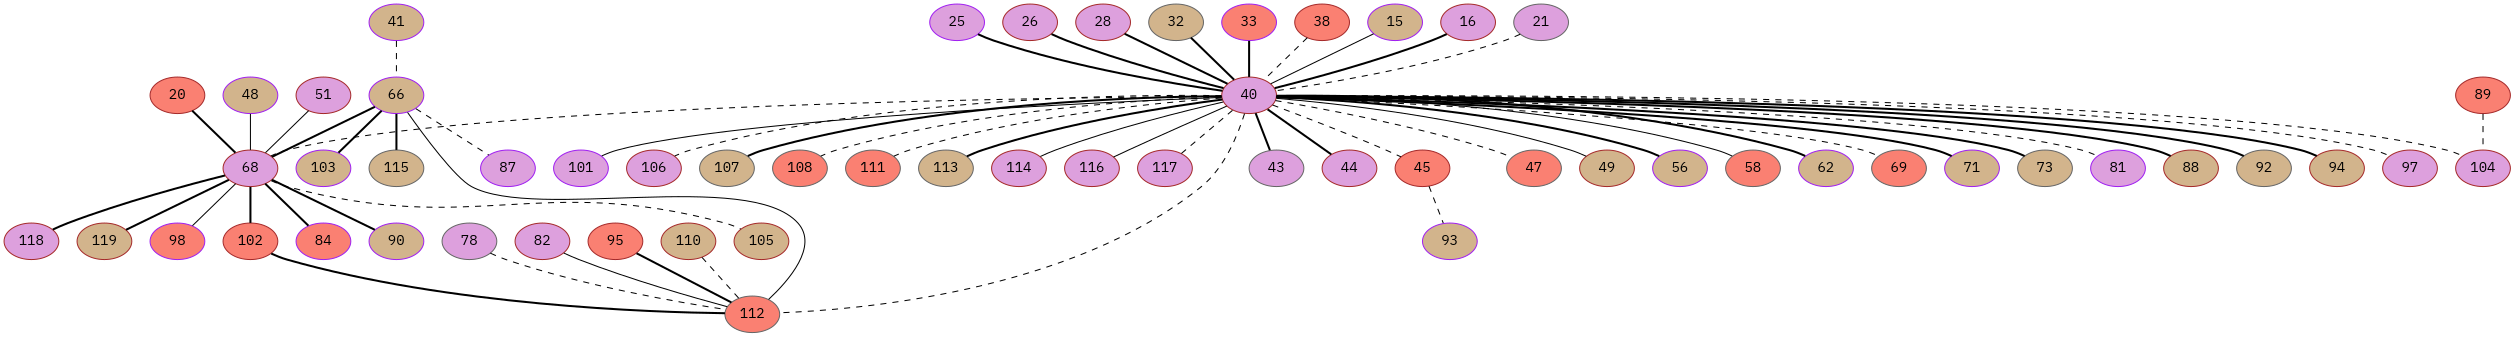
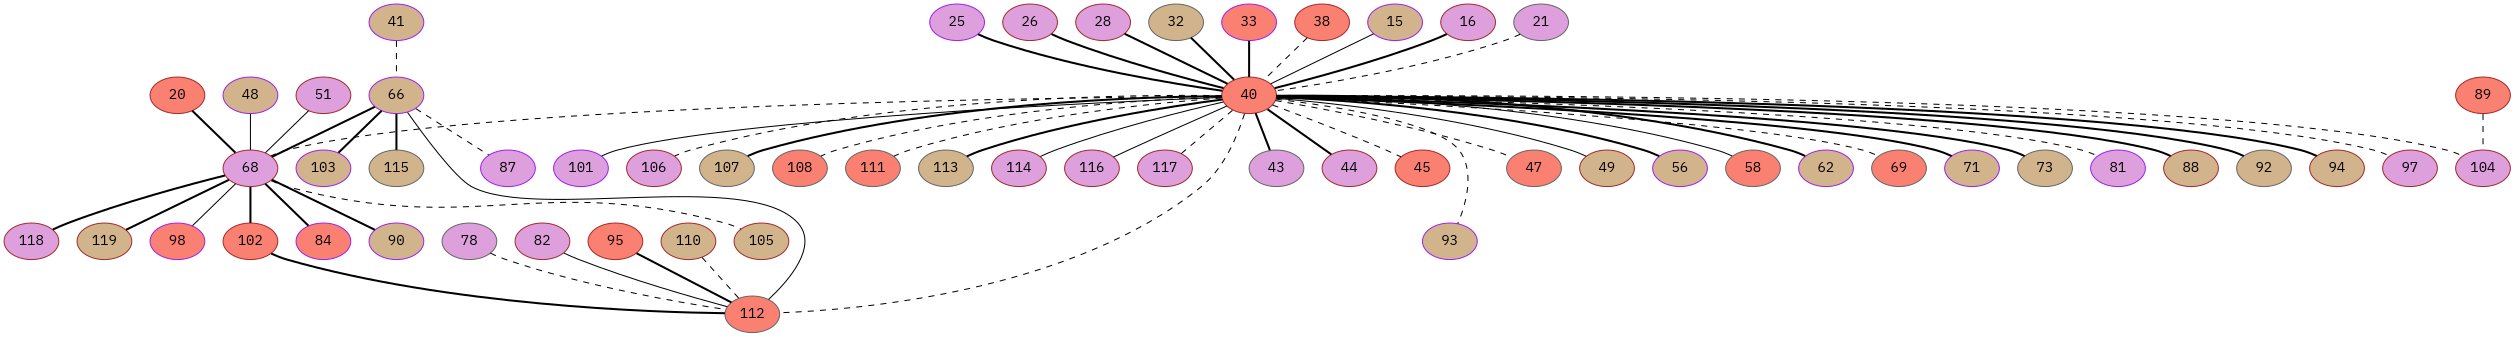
(1249, 95) -> (1249, 95)
(1436, 205) -> (1456, 148)
